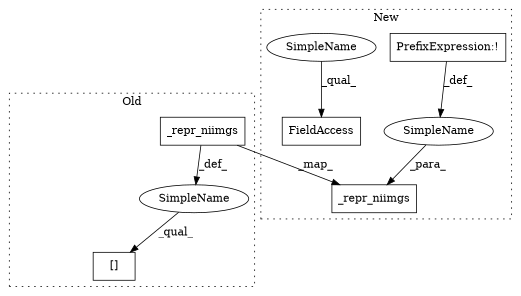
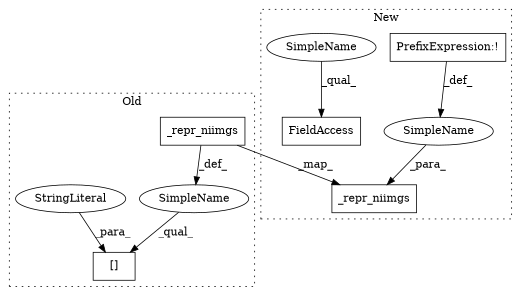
none -> (71, 199)
